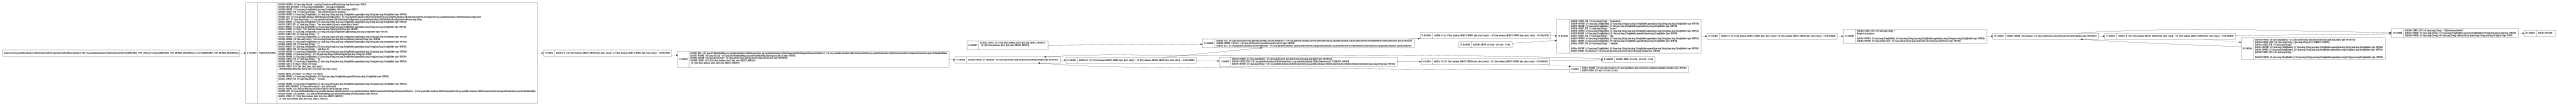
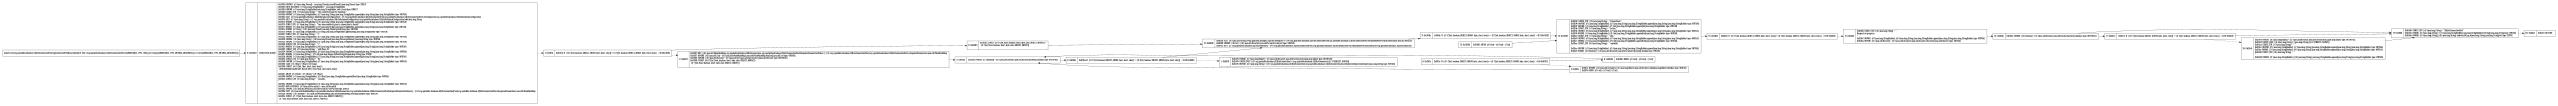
(2162, 44) -> (2399, 39)
none -> (819, 47)
(1408, 62) -> none
